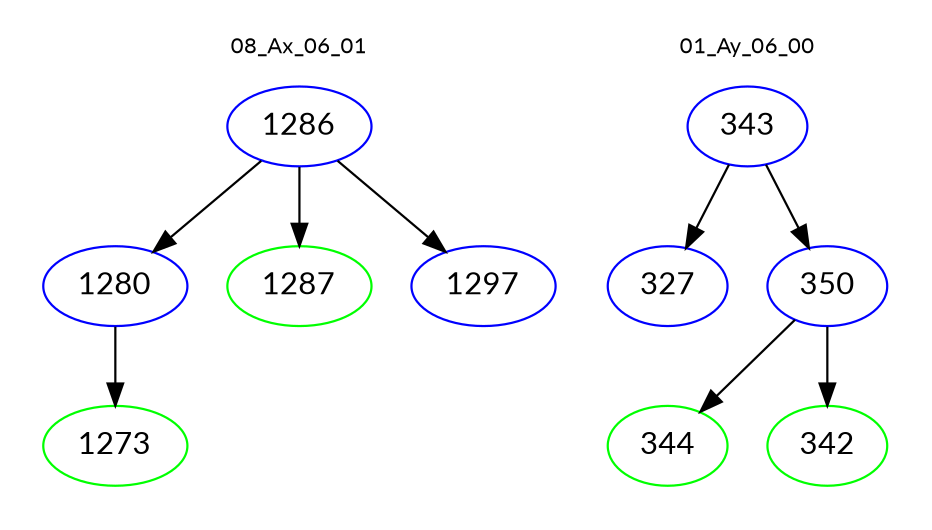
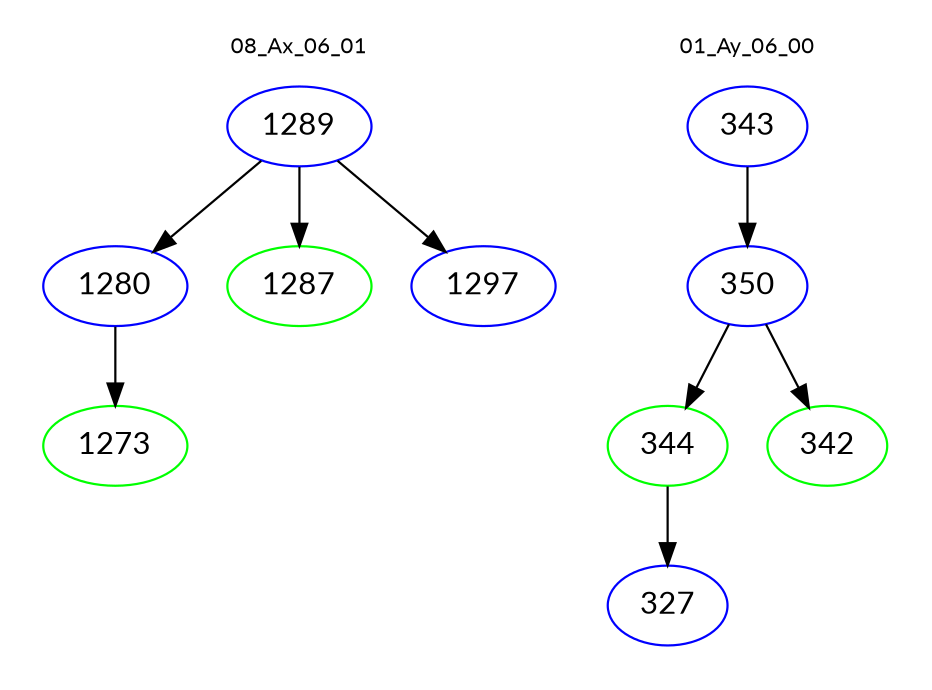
(299, 126) -> (299, 126)
(713, 196) -> (668, 515)
